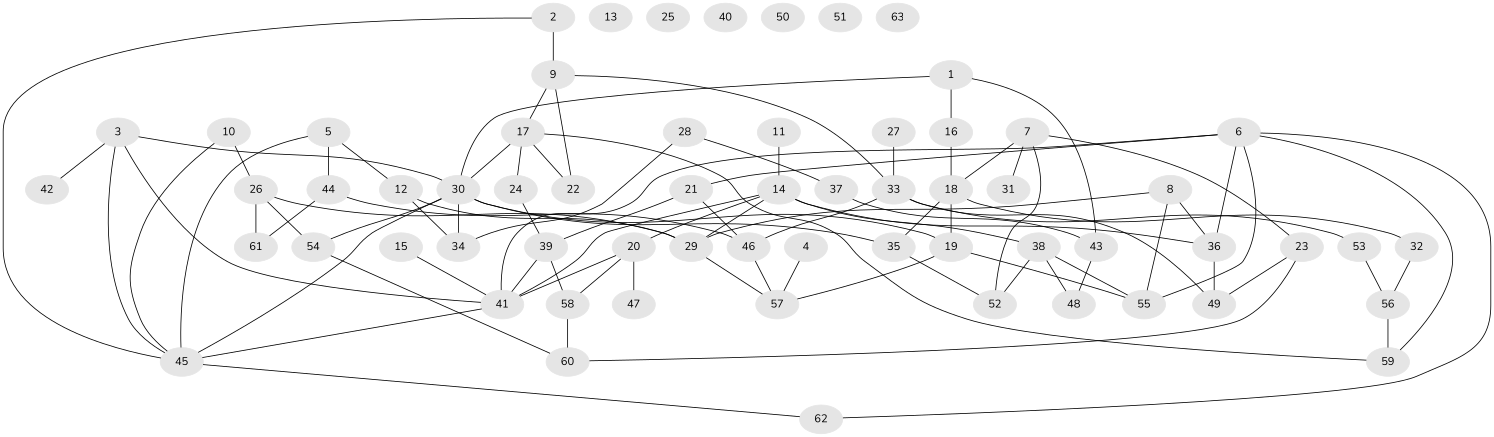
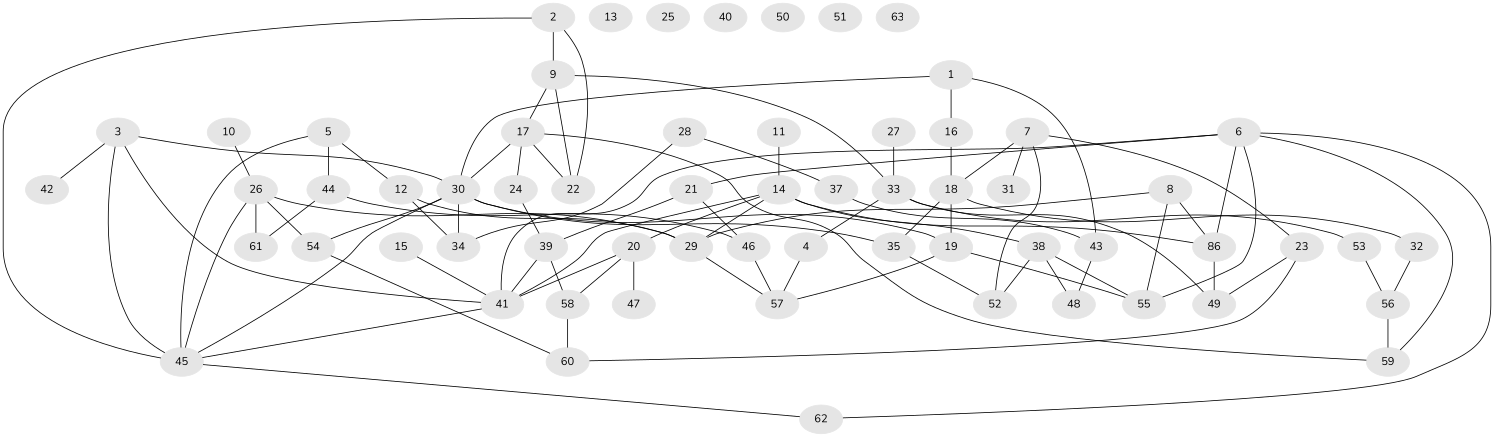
none -> (588, 104)
(821, 218) -> (841, 224)
(138, 239) -> (210, 273)
(1214, 247) -> (1214, 247)
